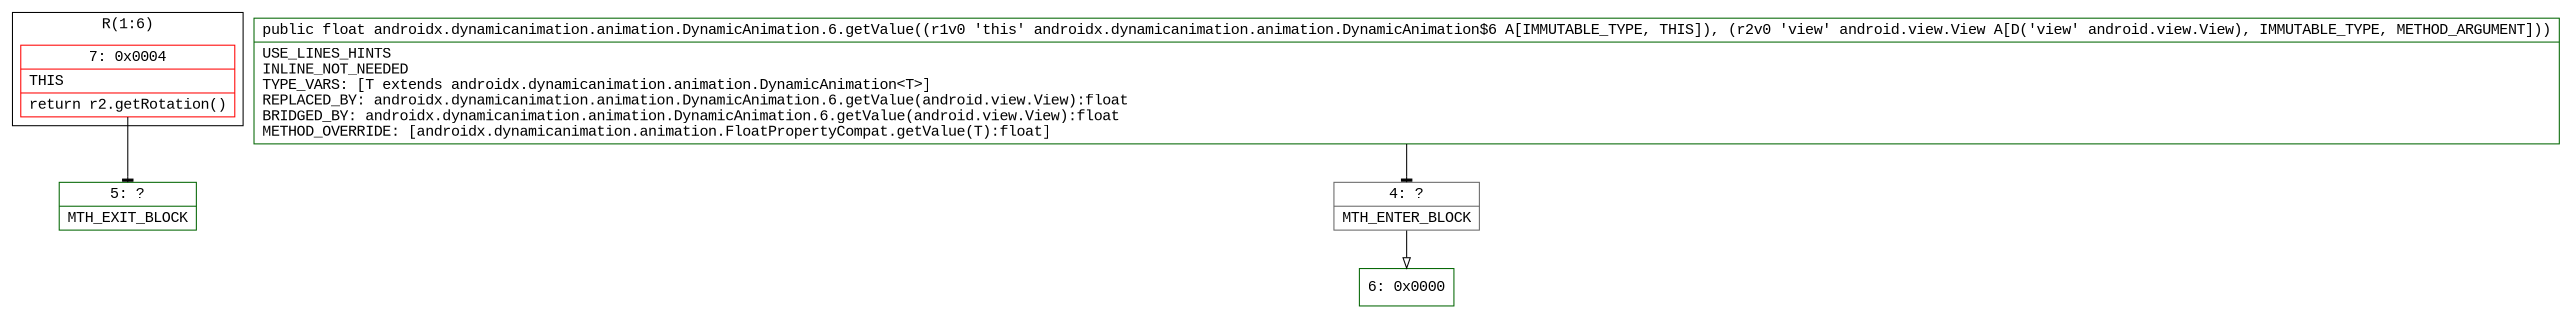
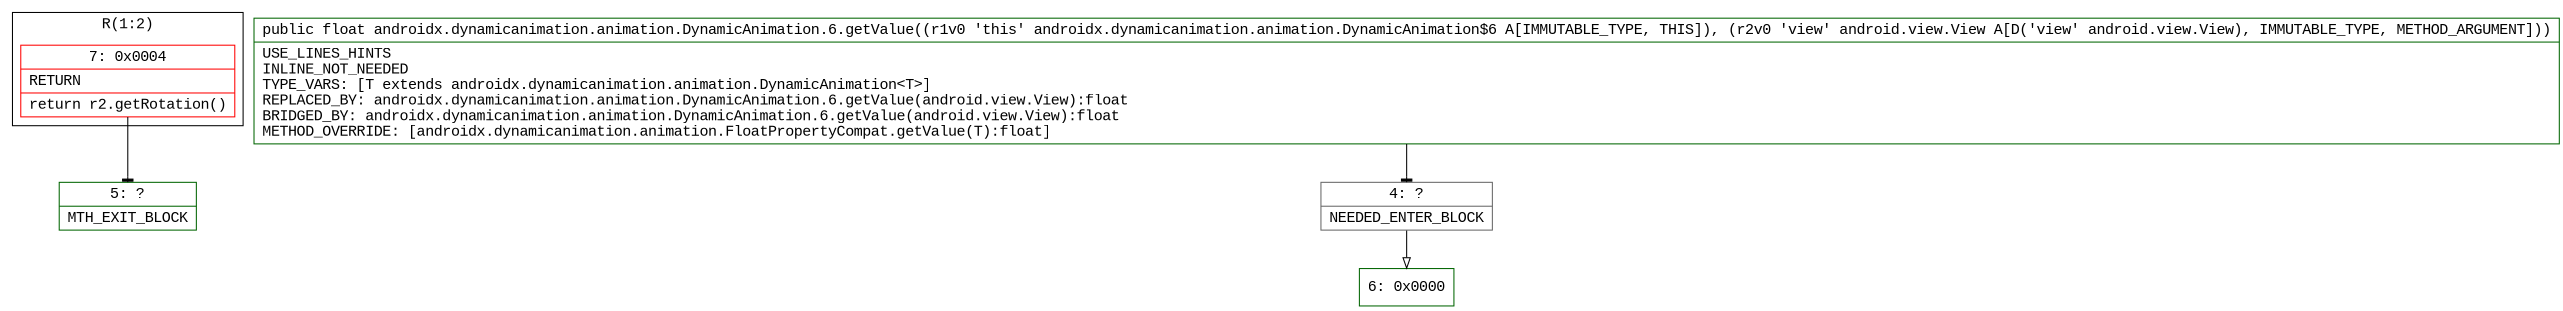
(128, 24) -> (128, 24)
(47, 81) -> (55, 81)
(1407, 218) -> (1407, 218)
